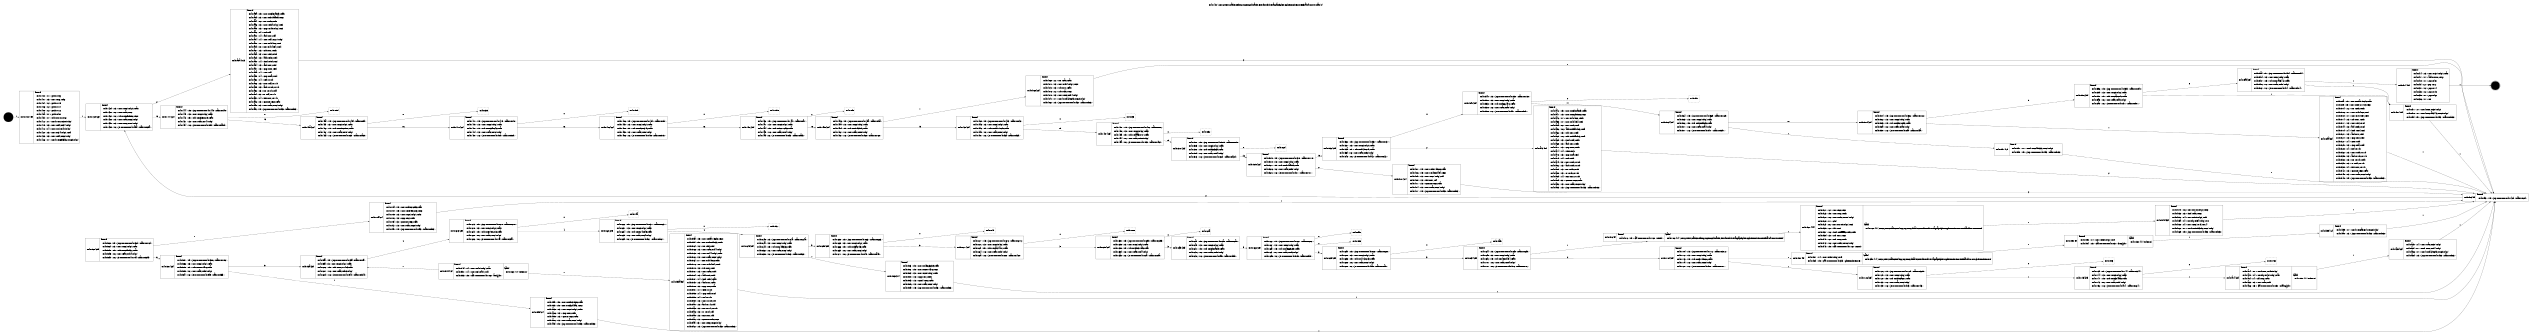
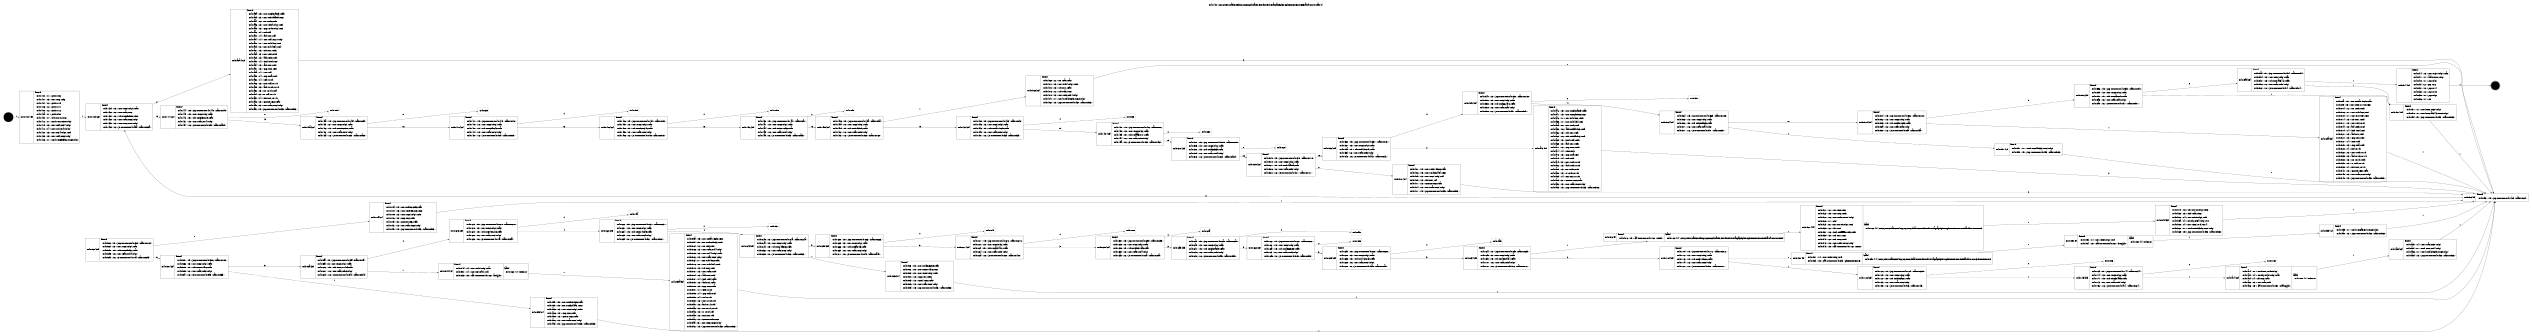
(1332, 235) -> (1295, 231)
(403, 268) -> (402, 272)
